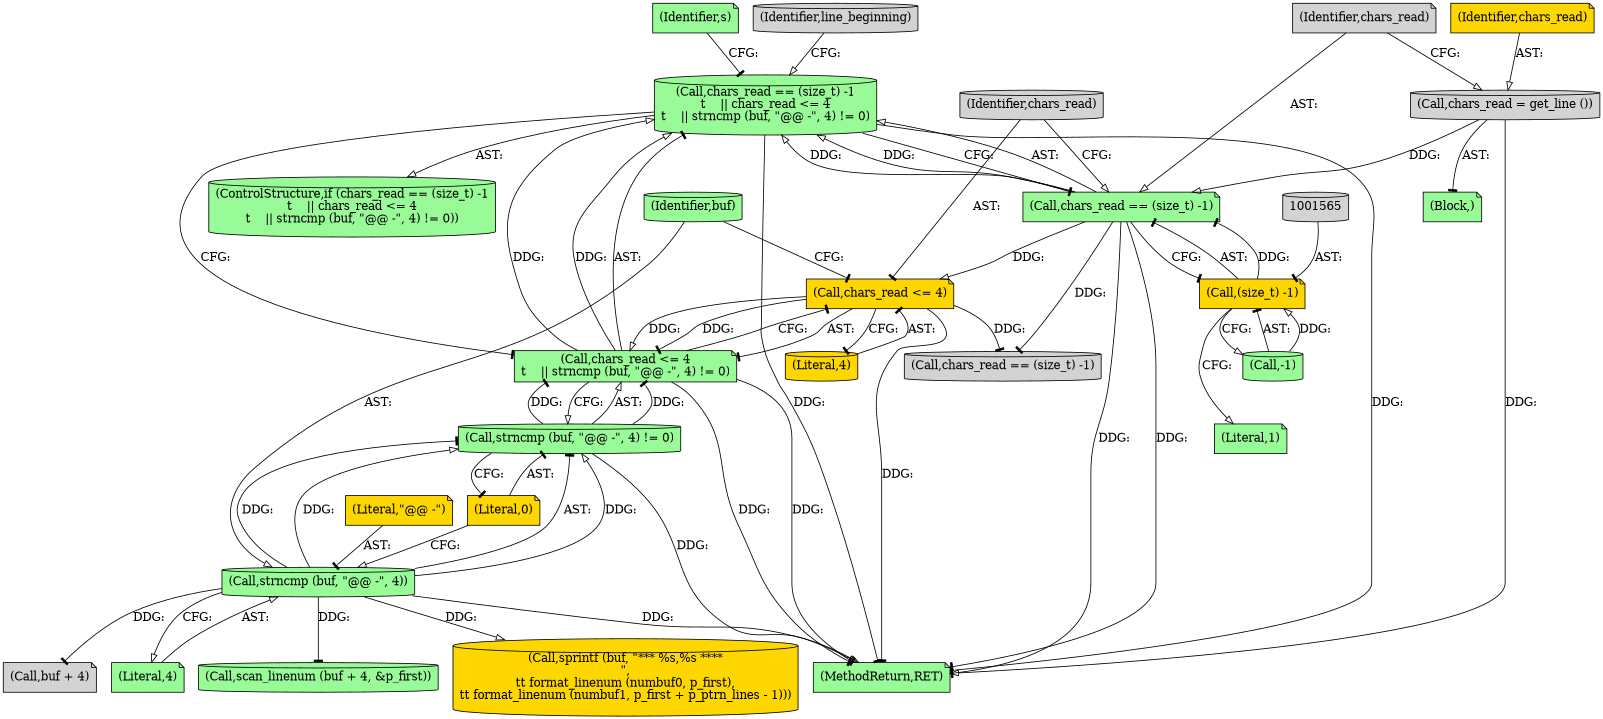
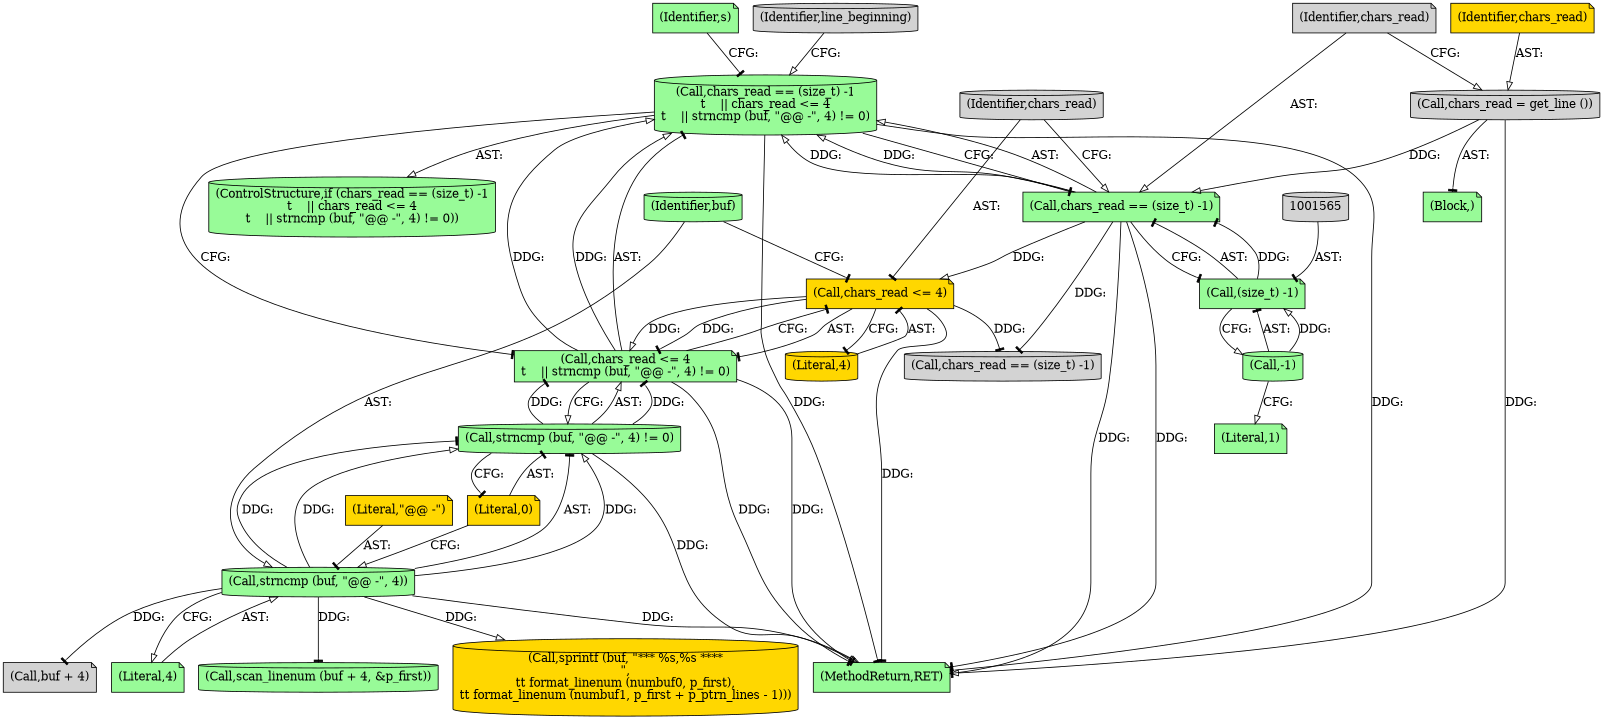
(1252, 294) -> (1252, 294)
(1199, 362) -> (1263, 399)
